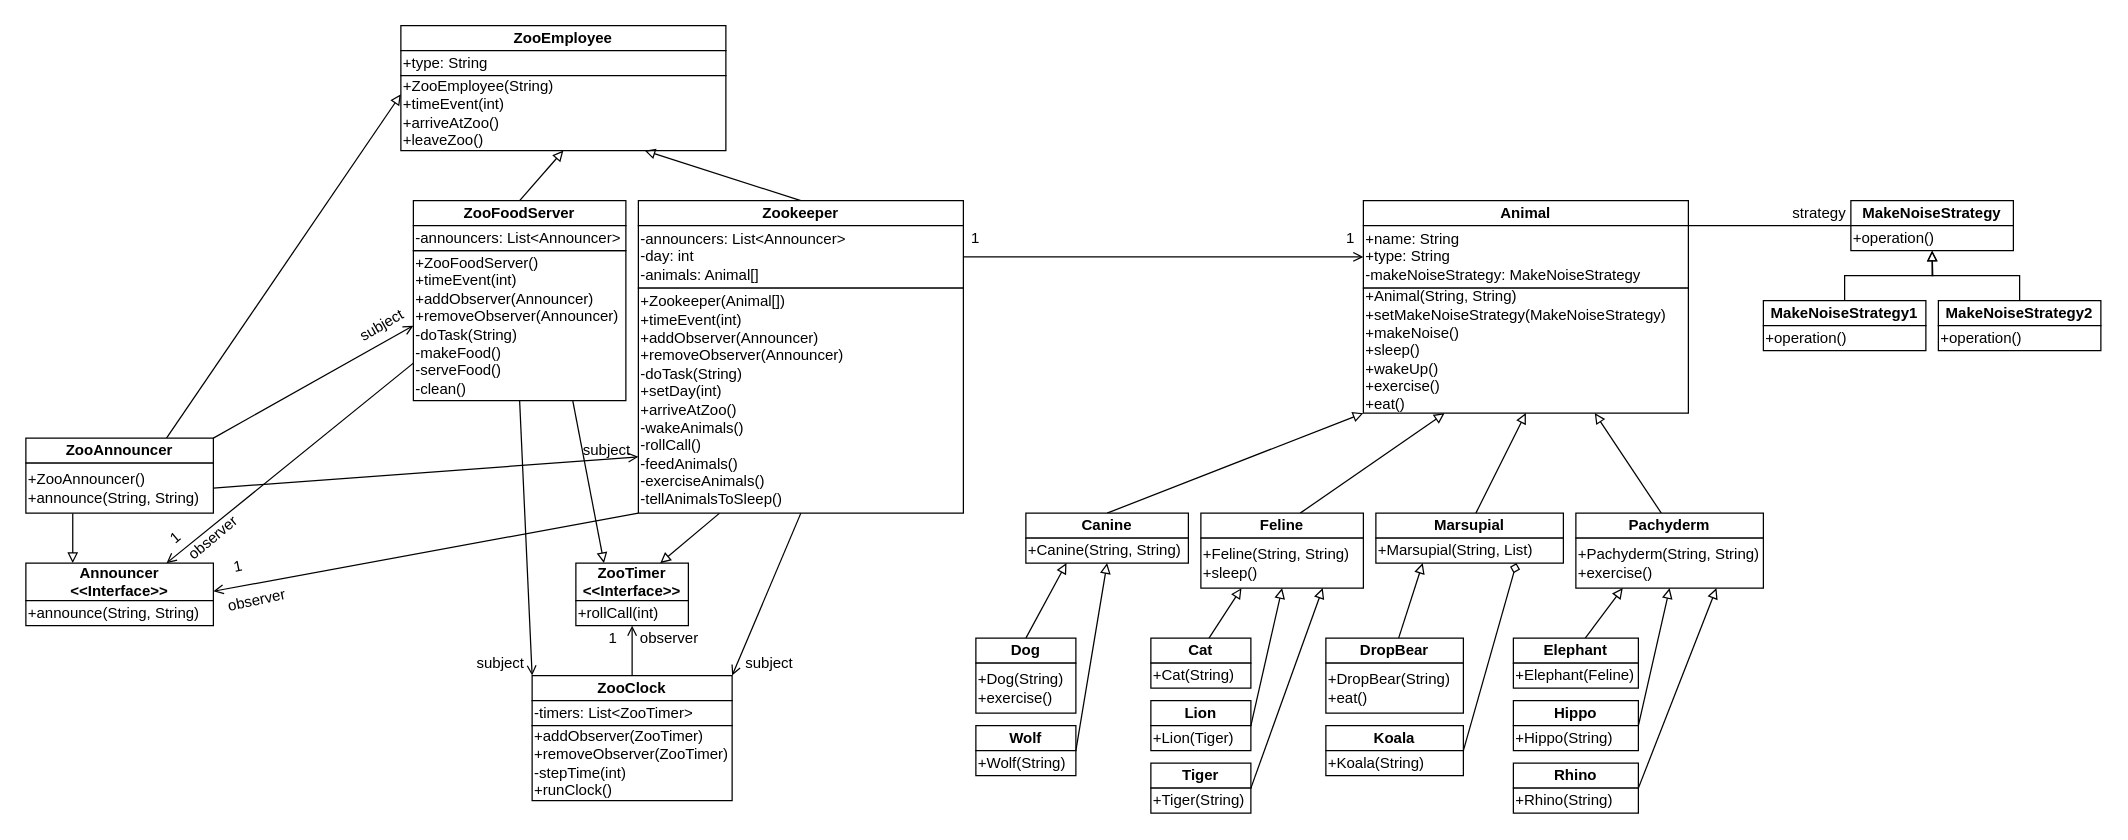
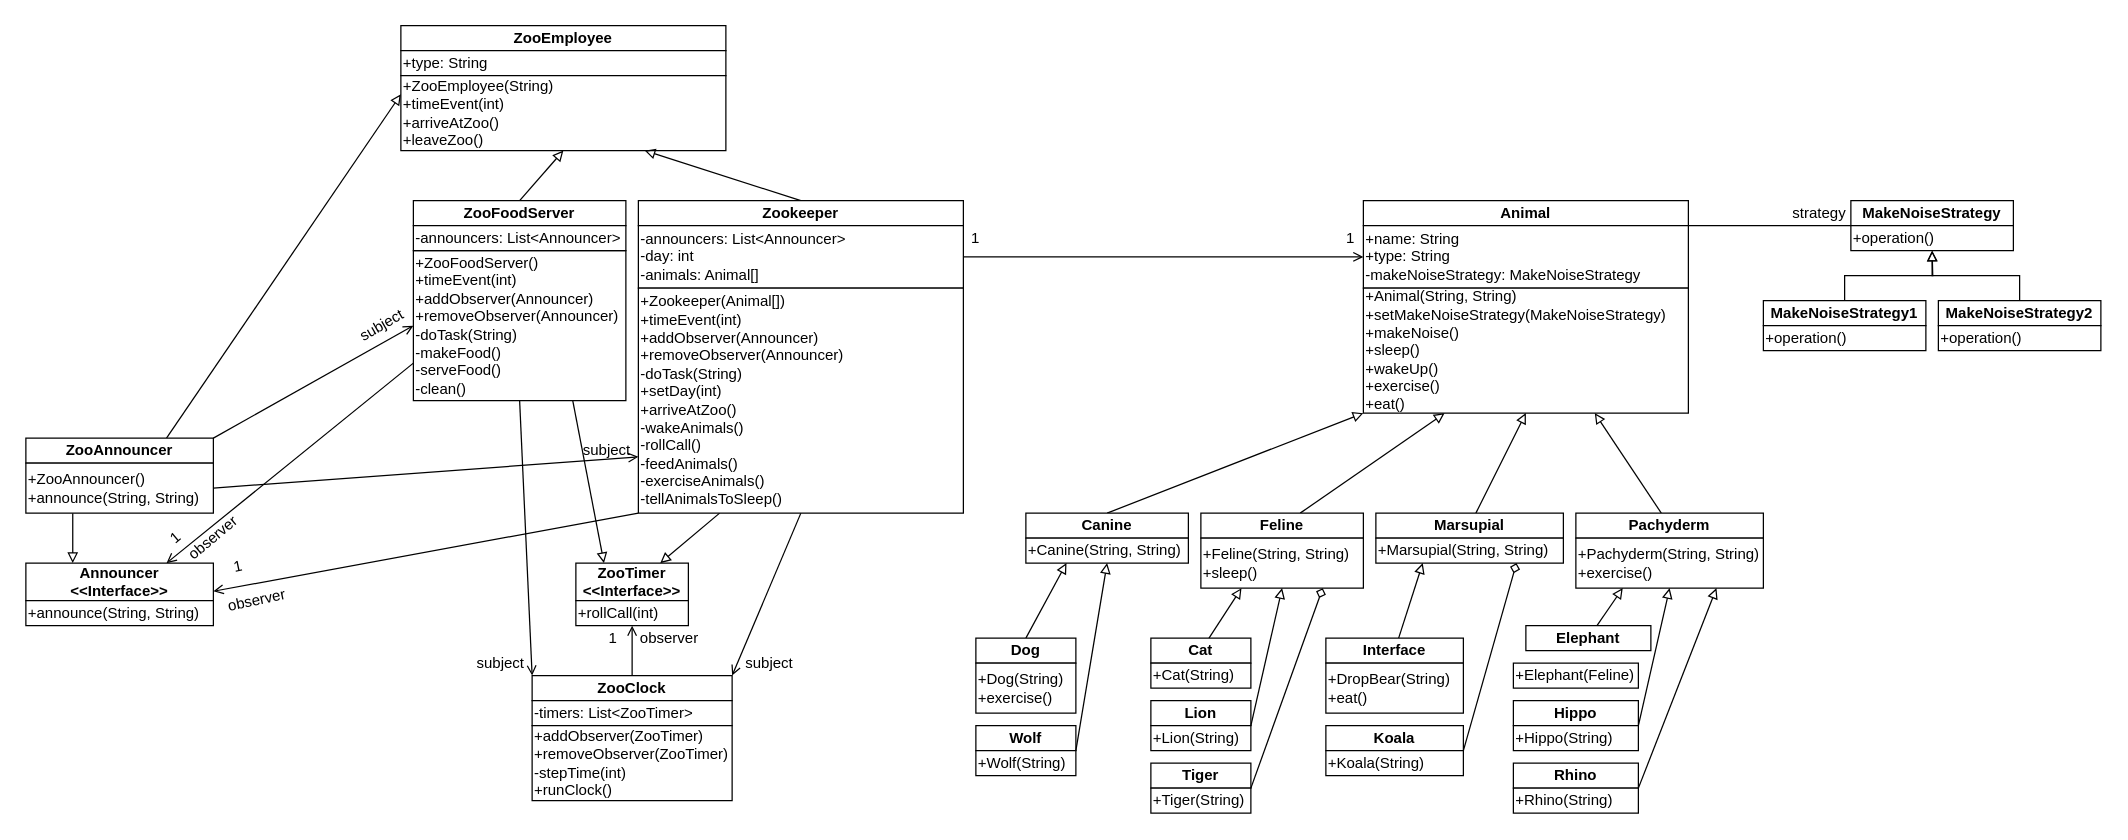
(1467, 551) -> (1471, 551)
(1319, 599) -> (1319, 599)
(1394, 651) -> (1394, 651)
(1576, 651) -> (1588, 638)
(1200, 738) -> (1202, 738)
